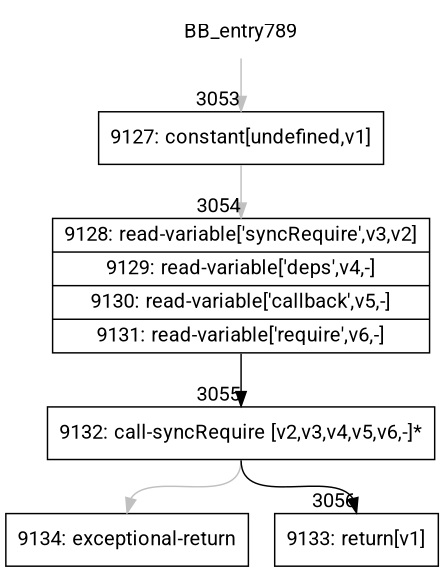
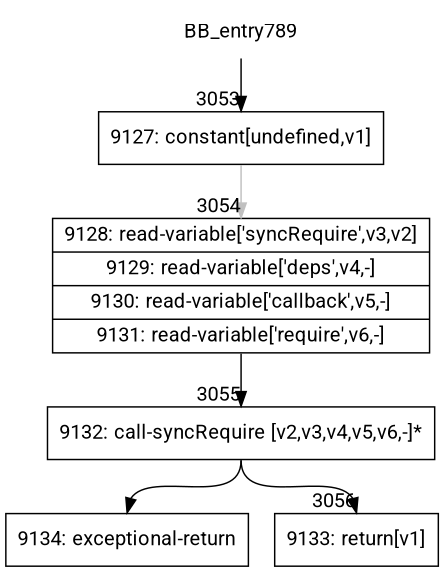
(241, 77) -> (241, 77)
(192, 487) -> (192, 487)
